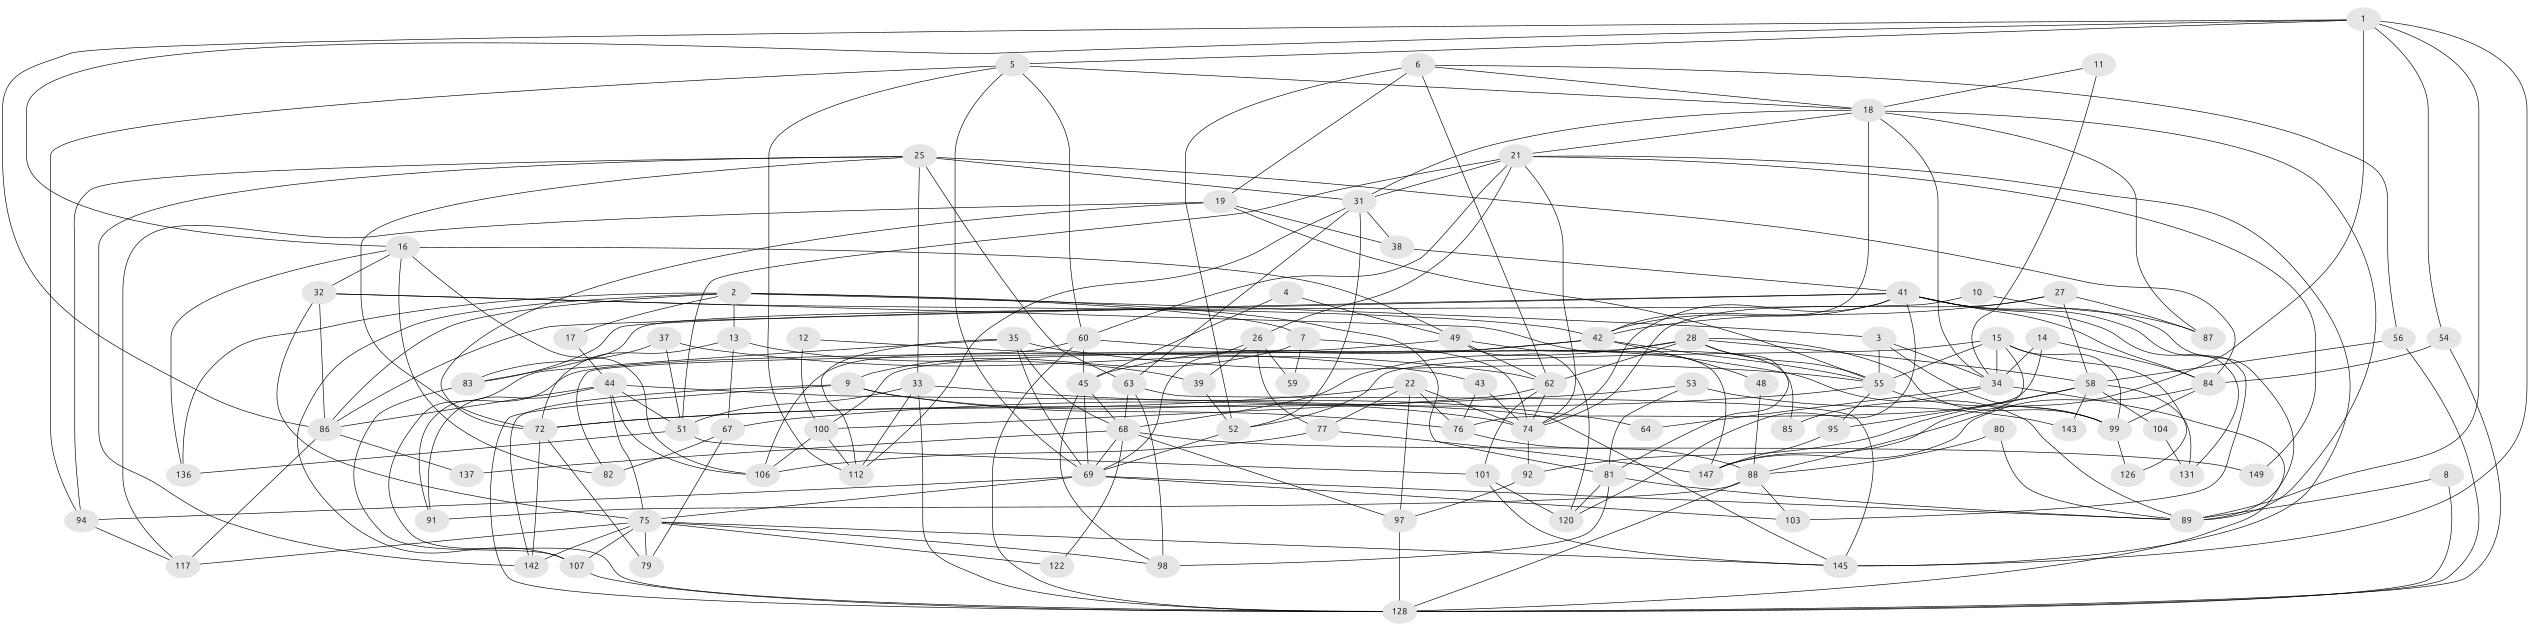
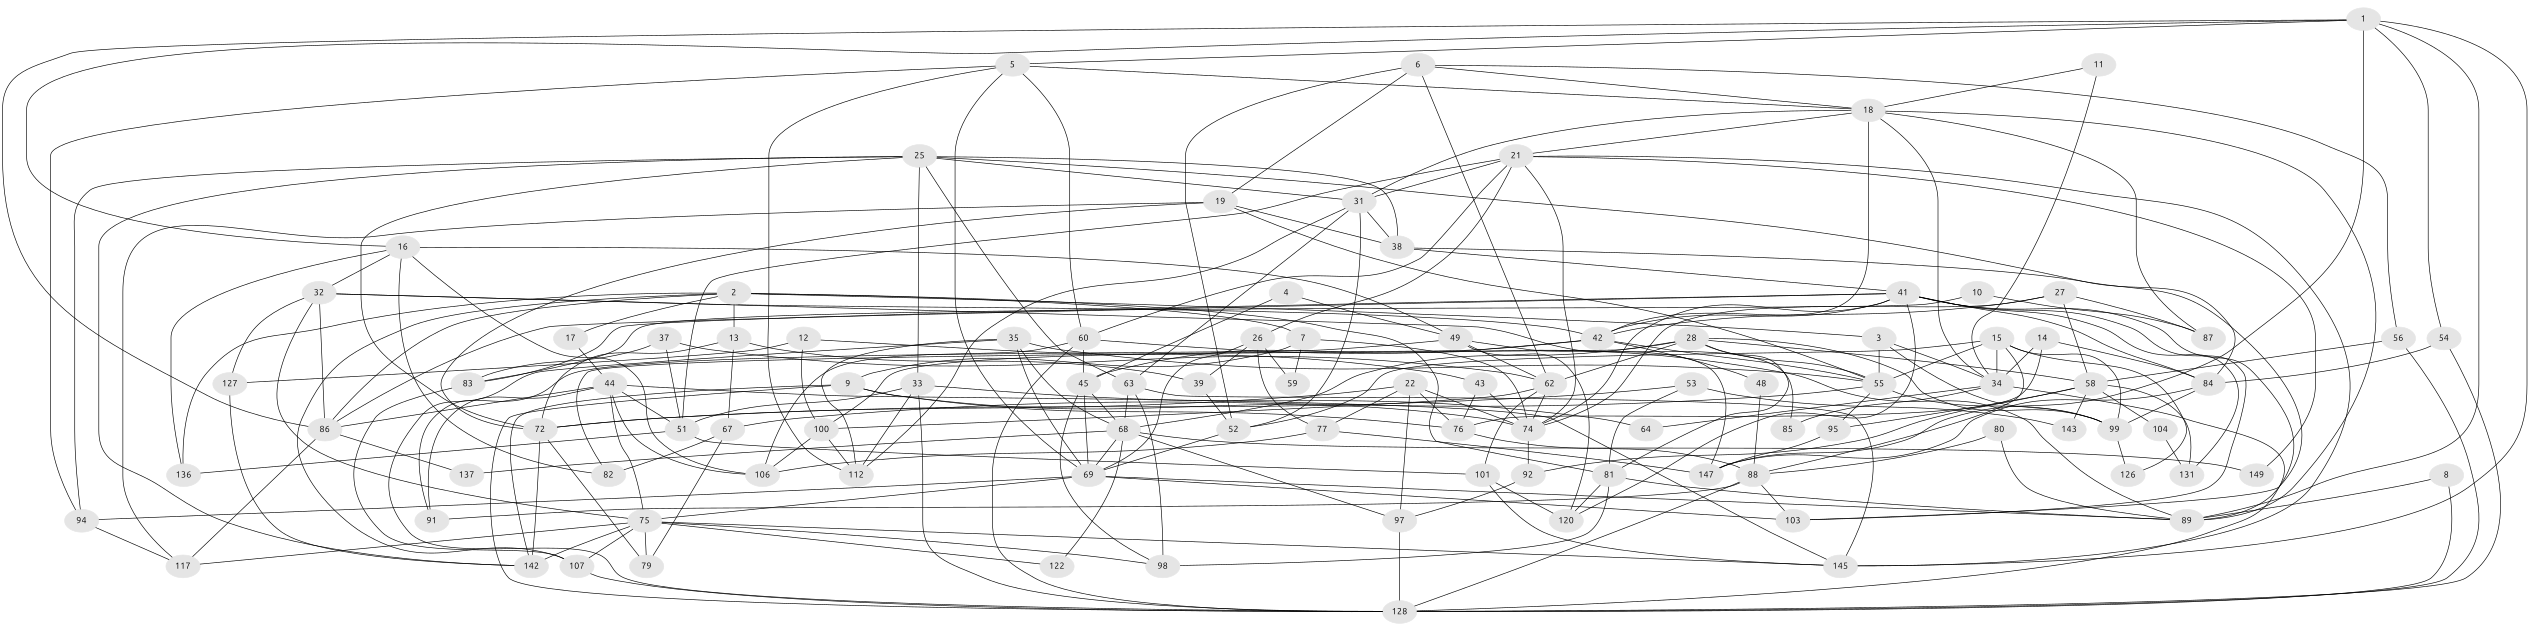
none -> (1173, 163)
none -> (2193, 301)
none -> (230, 384)
